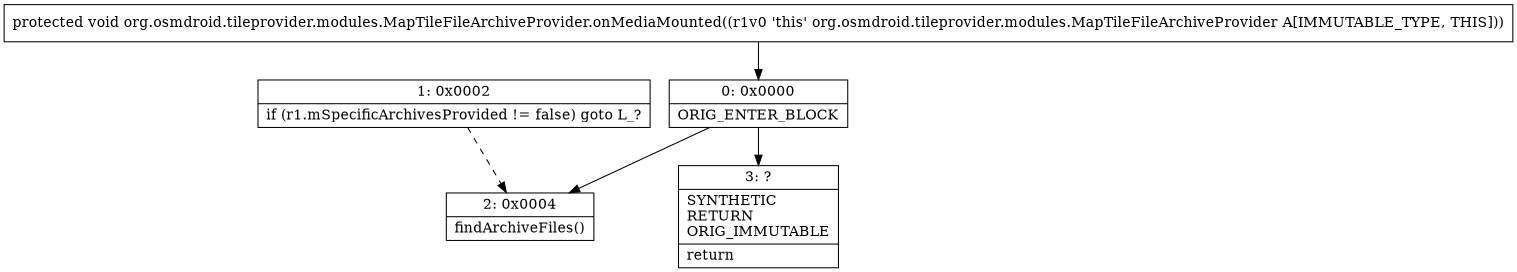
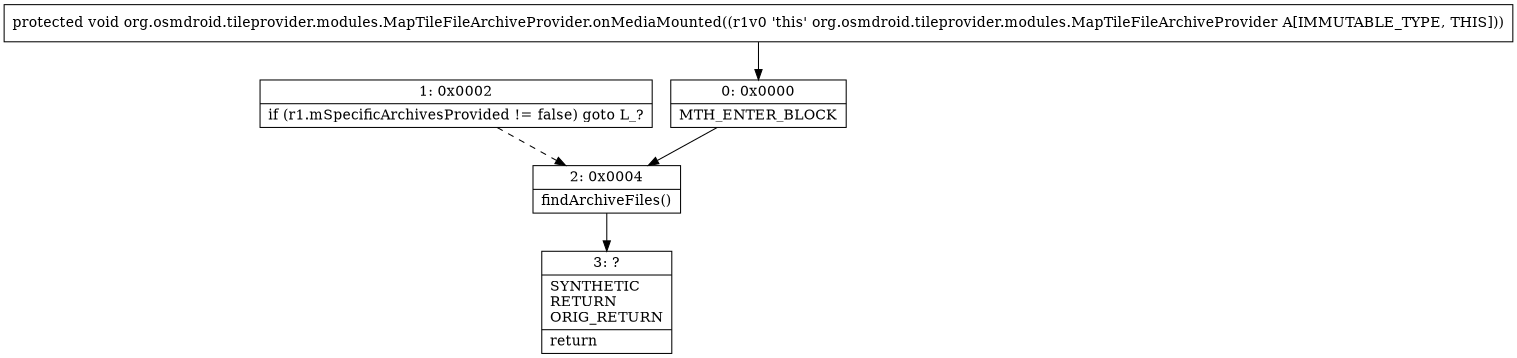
(758, 115) -> (758, 115)
(758, 141) -> (607, 227)
(758, 232) -> (607, 317)
